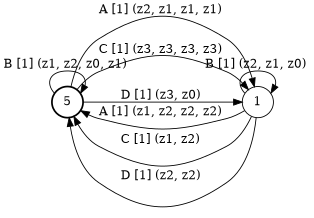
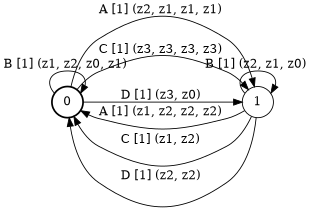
(67, 102) -> (67, 102)
